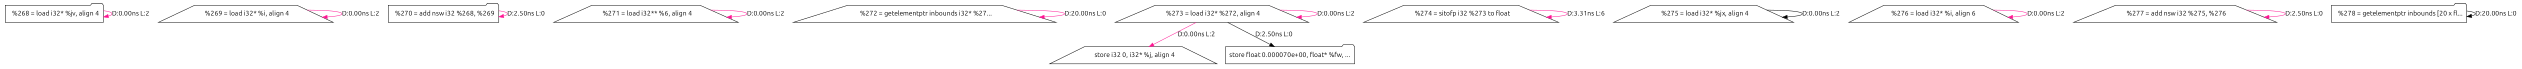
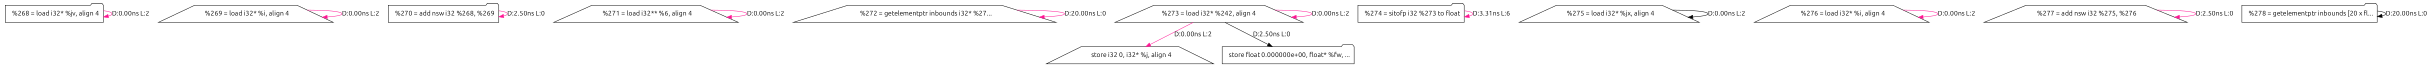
(1212, 14) -> (1209, 14)
(1461, 14) -> (1411, 14)
(1934, 14) -> (1842, 14)
(1290, 55) -> (1288, 55)
